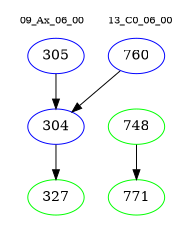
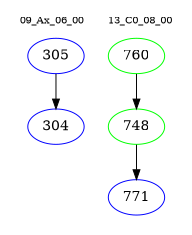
(140, 21) -> (140, 21)
(136, 56) -> (136, 56)
(107, 82) -> (136, 87)
(56, 197) -> none
(136, 197) -> (136, 197)
